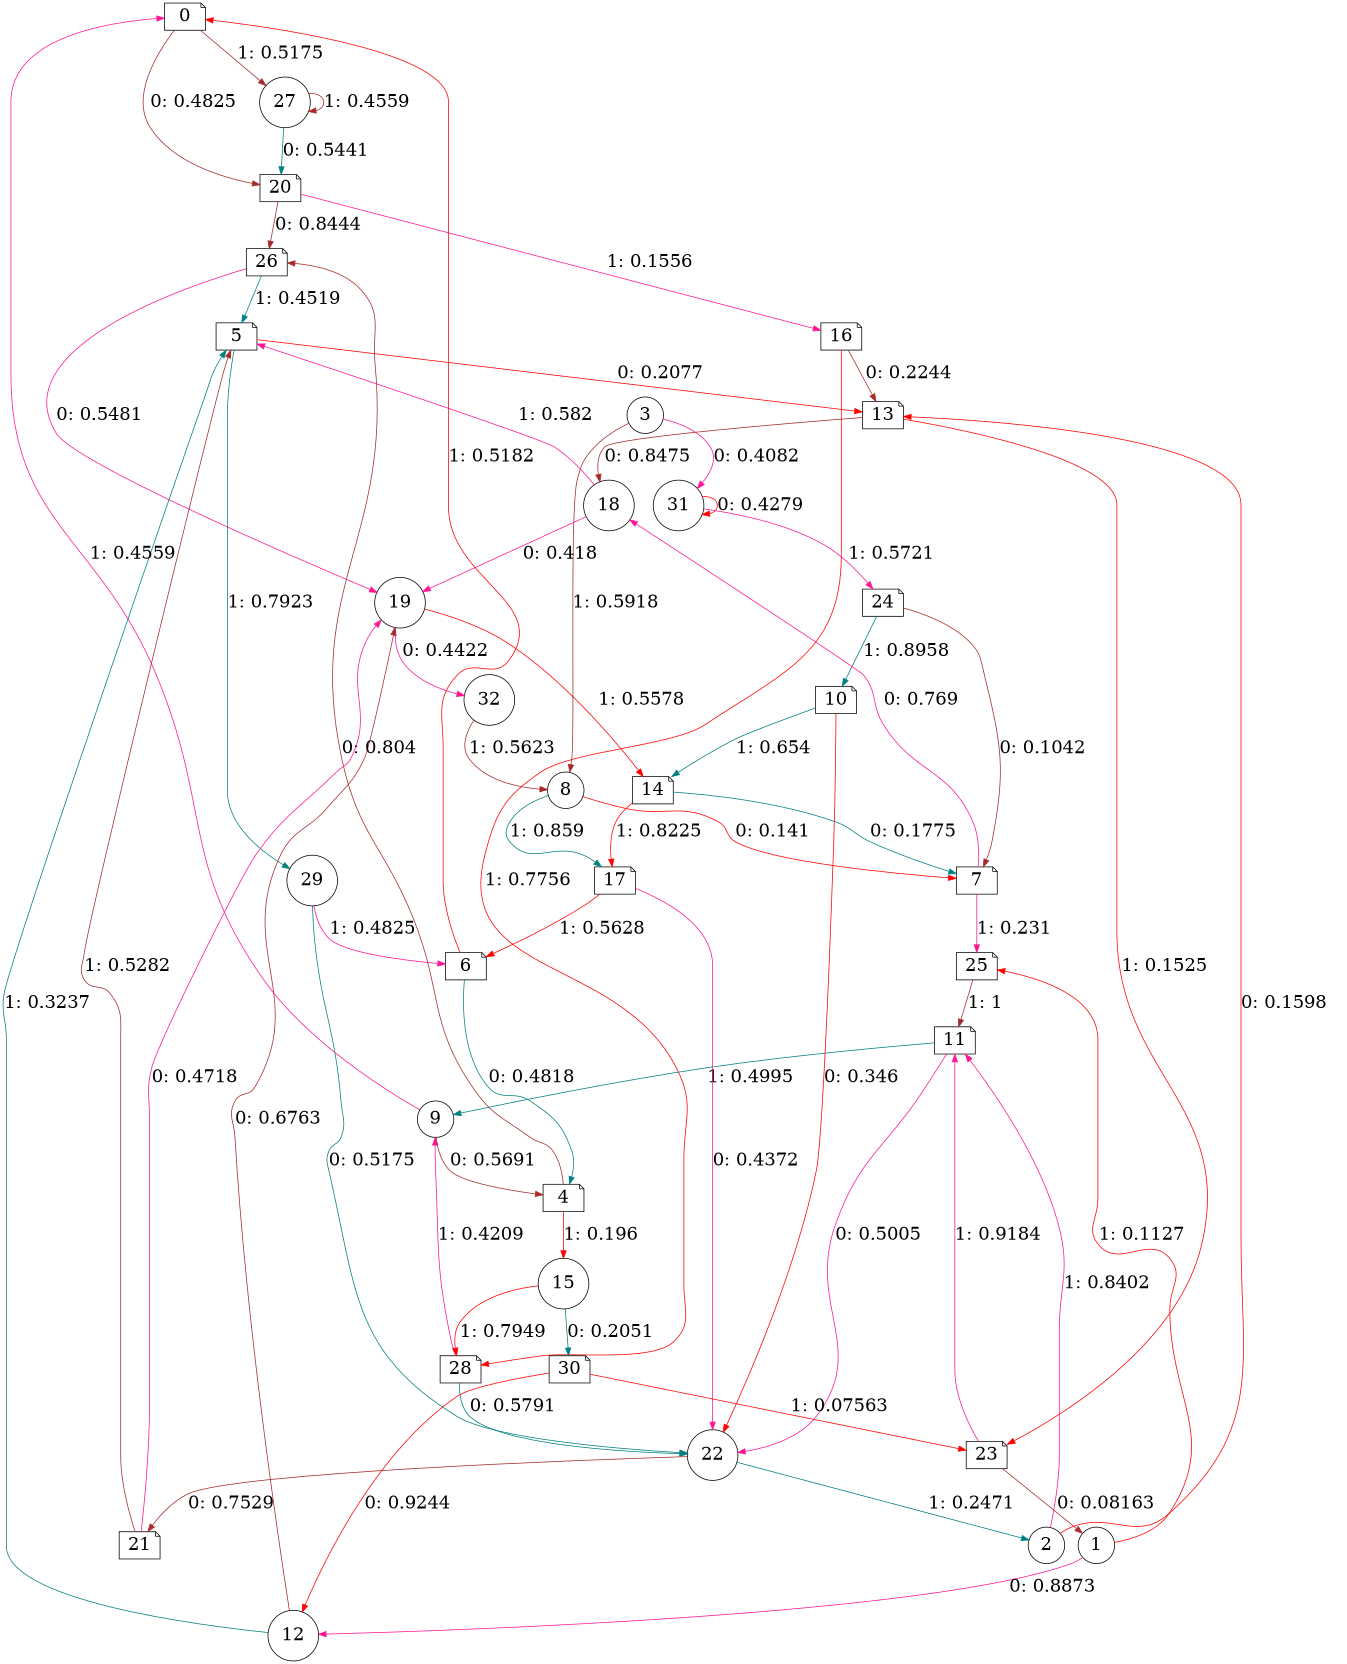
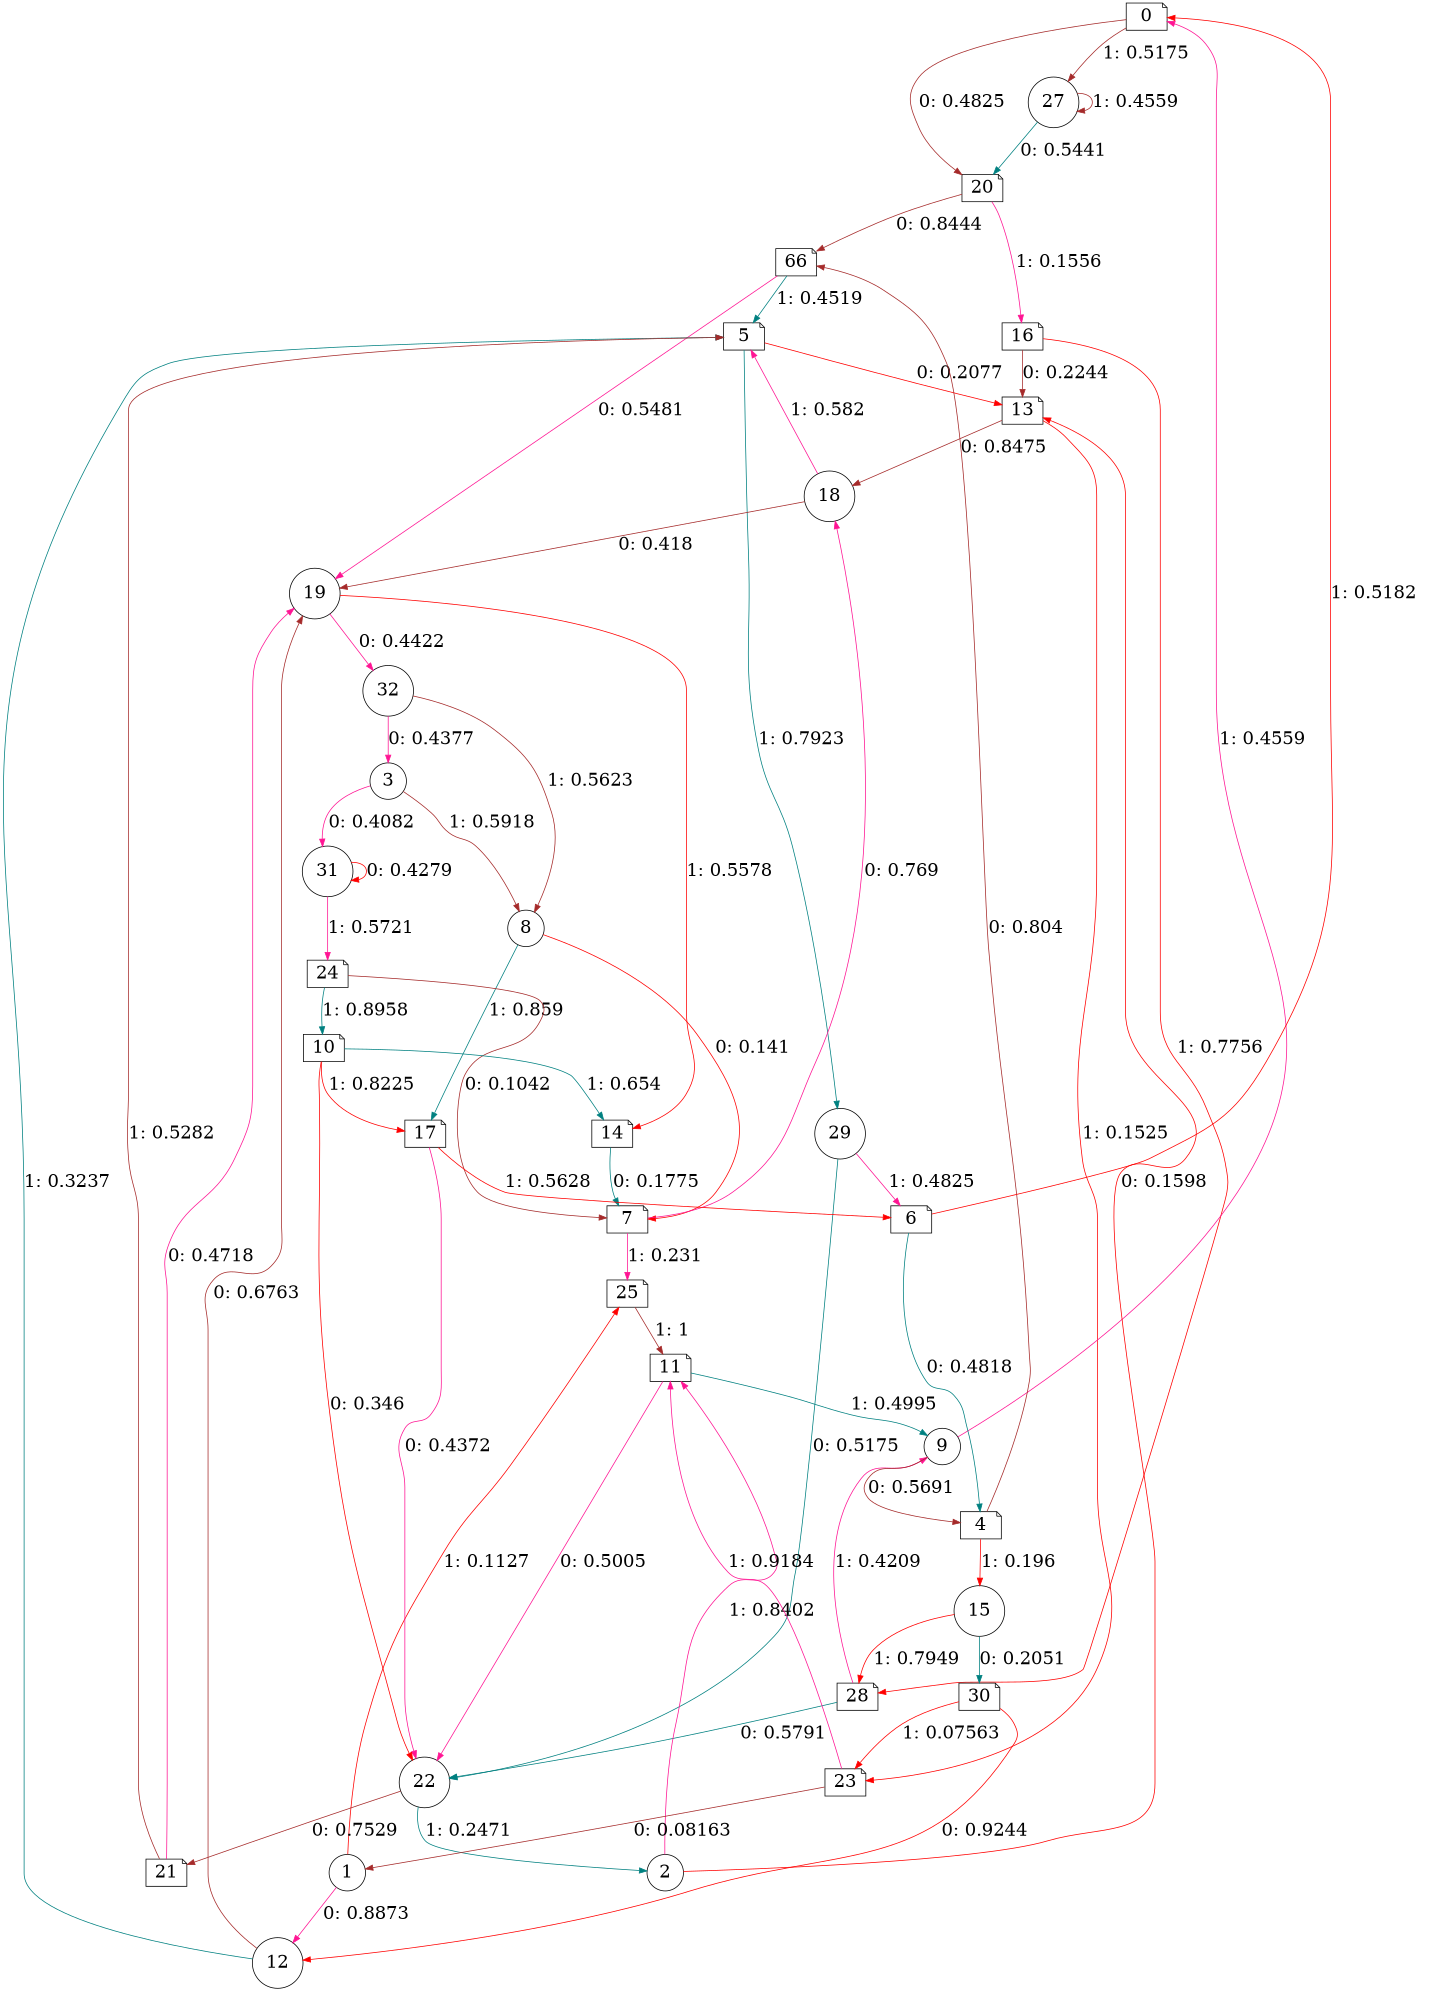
(267, 262) -> (796, 262)
(508, 553) -> (576, 544)
none -> (388, 735)
(614, 828) -> (345, 1110)
